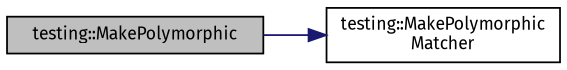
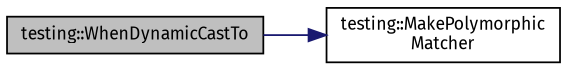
(135, 35) -> (135, 35)
